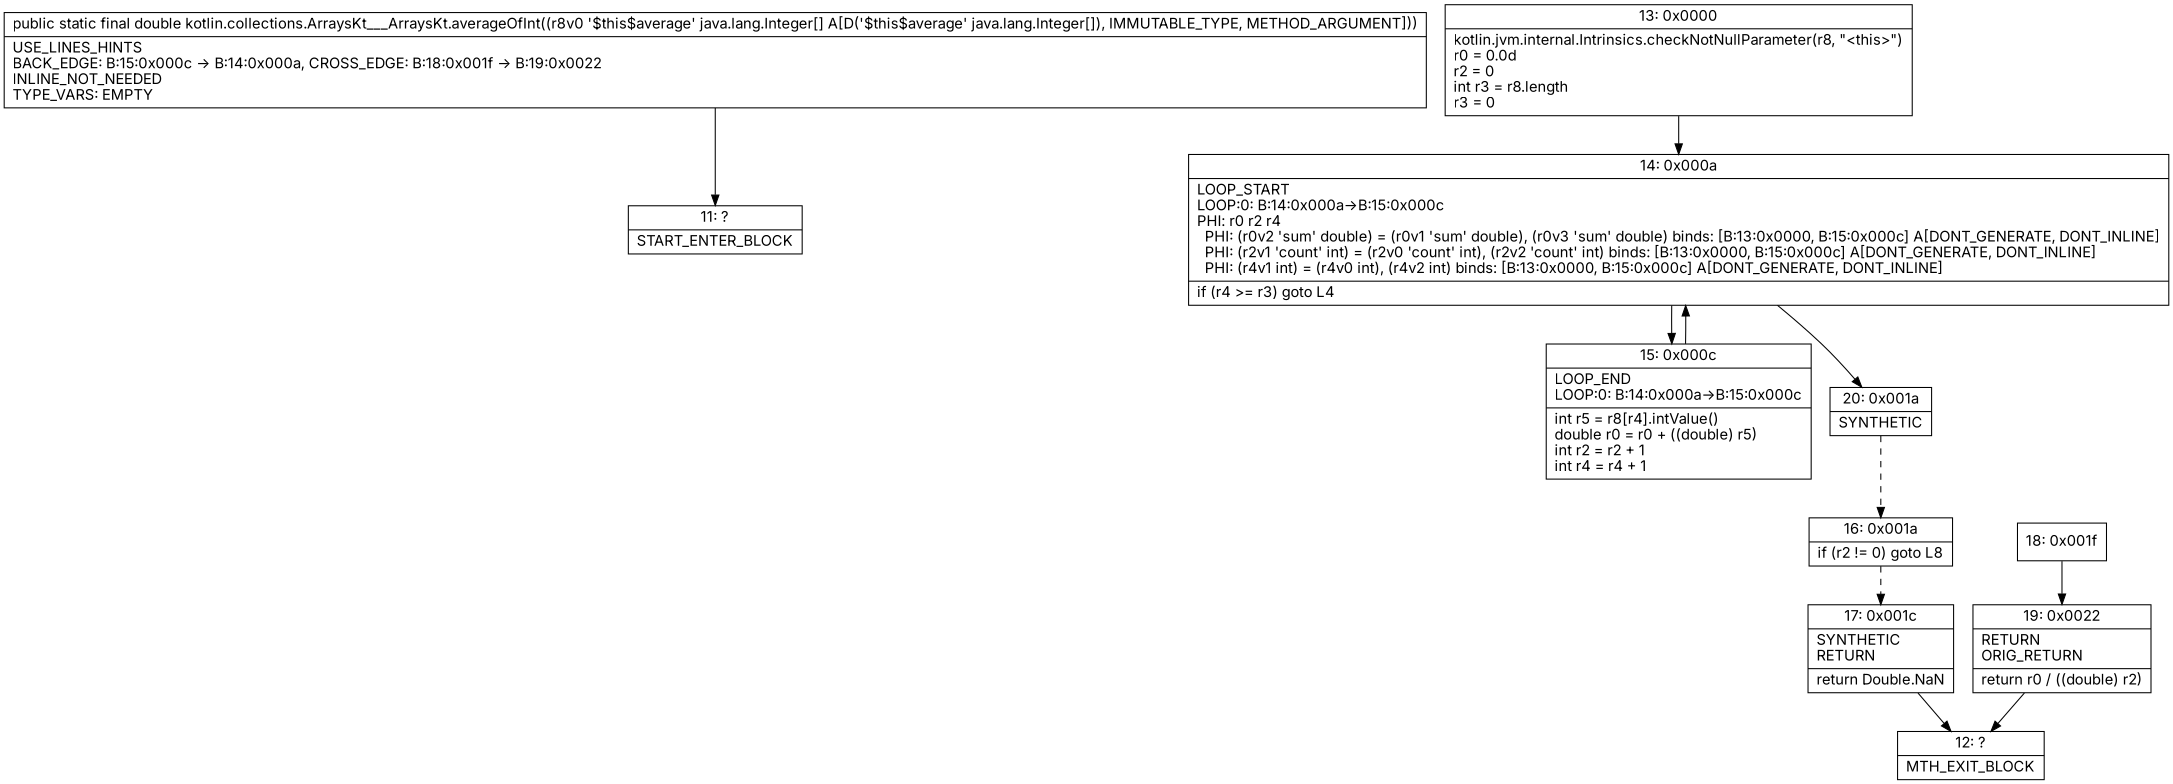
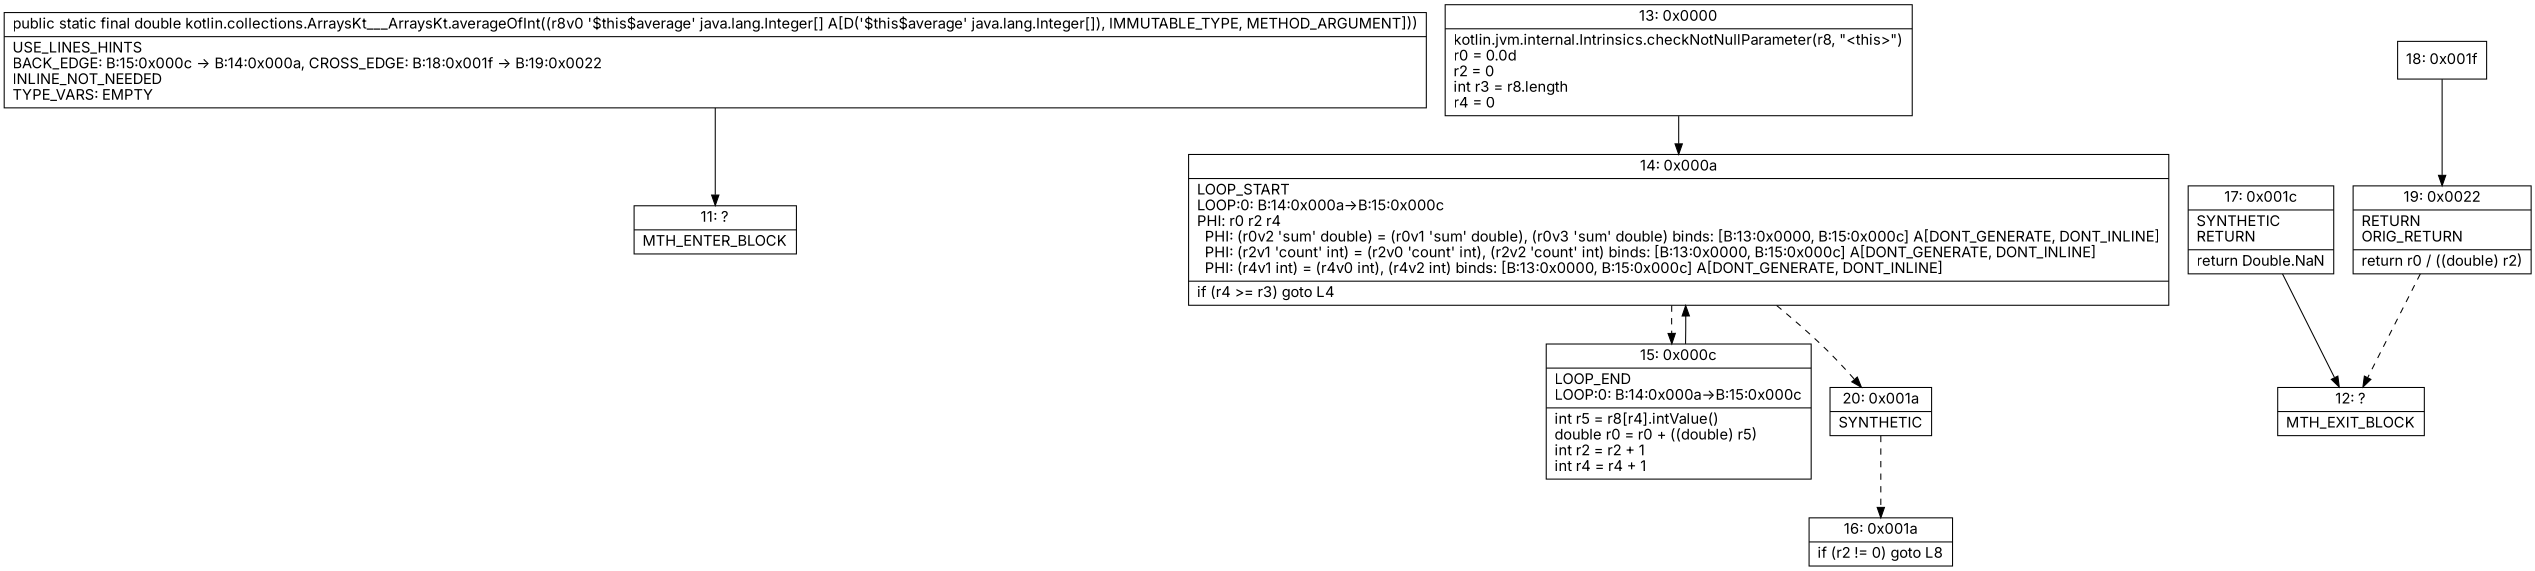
(1474, 103) -> (1474, 103)
(715, 241) -> (715, 241)
(1672, 319) -> (1672, 319)
(1818, 340) -> (1817, 341)
(1881, 580) -> none
(2011, 708) -> (2394, 326)
